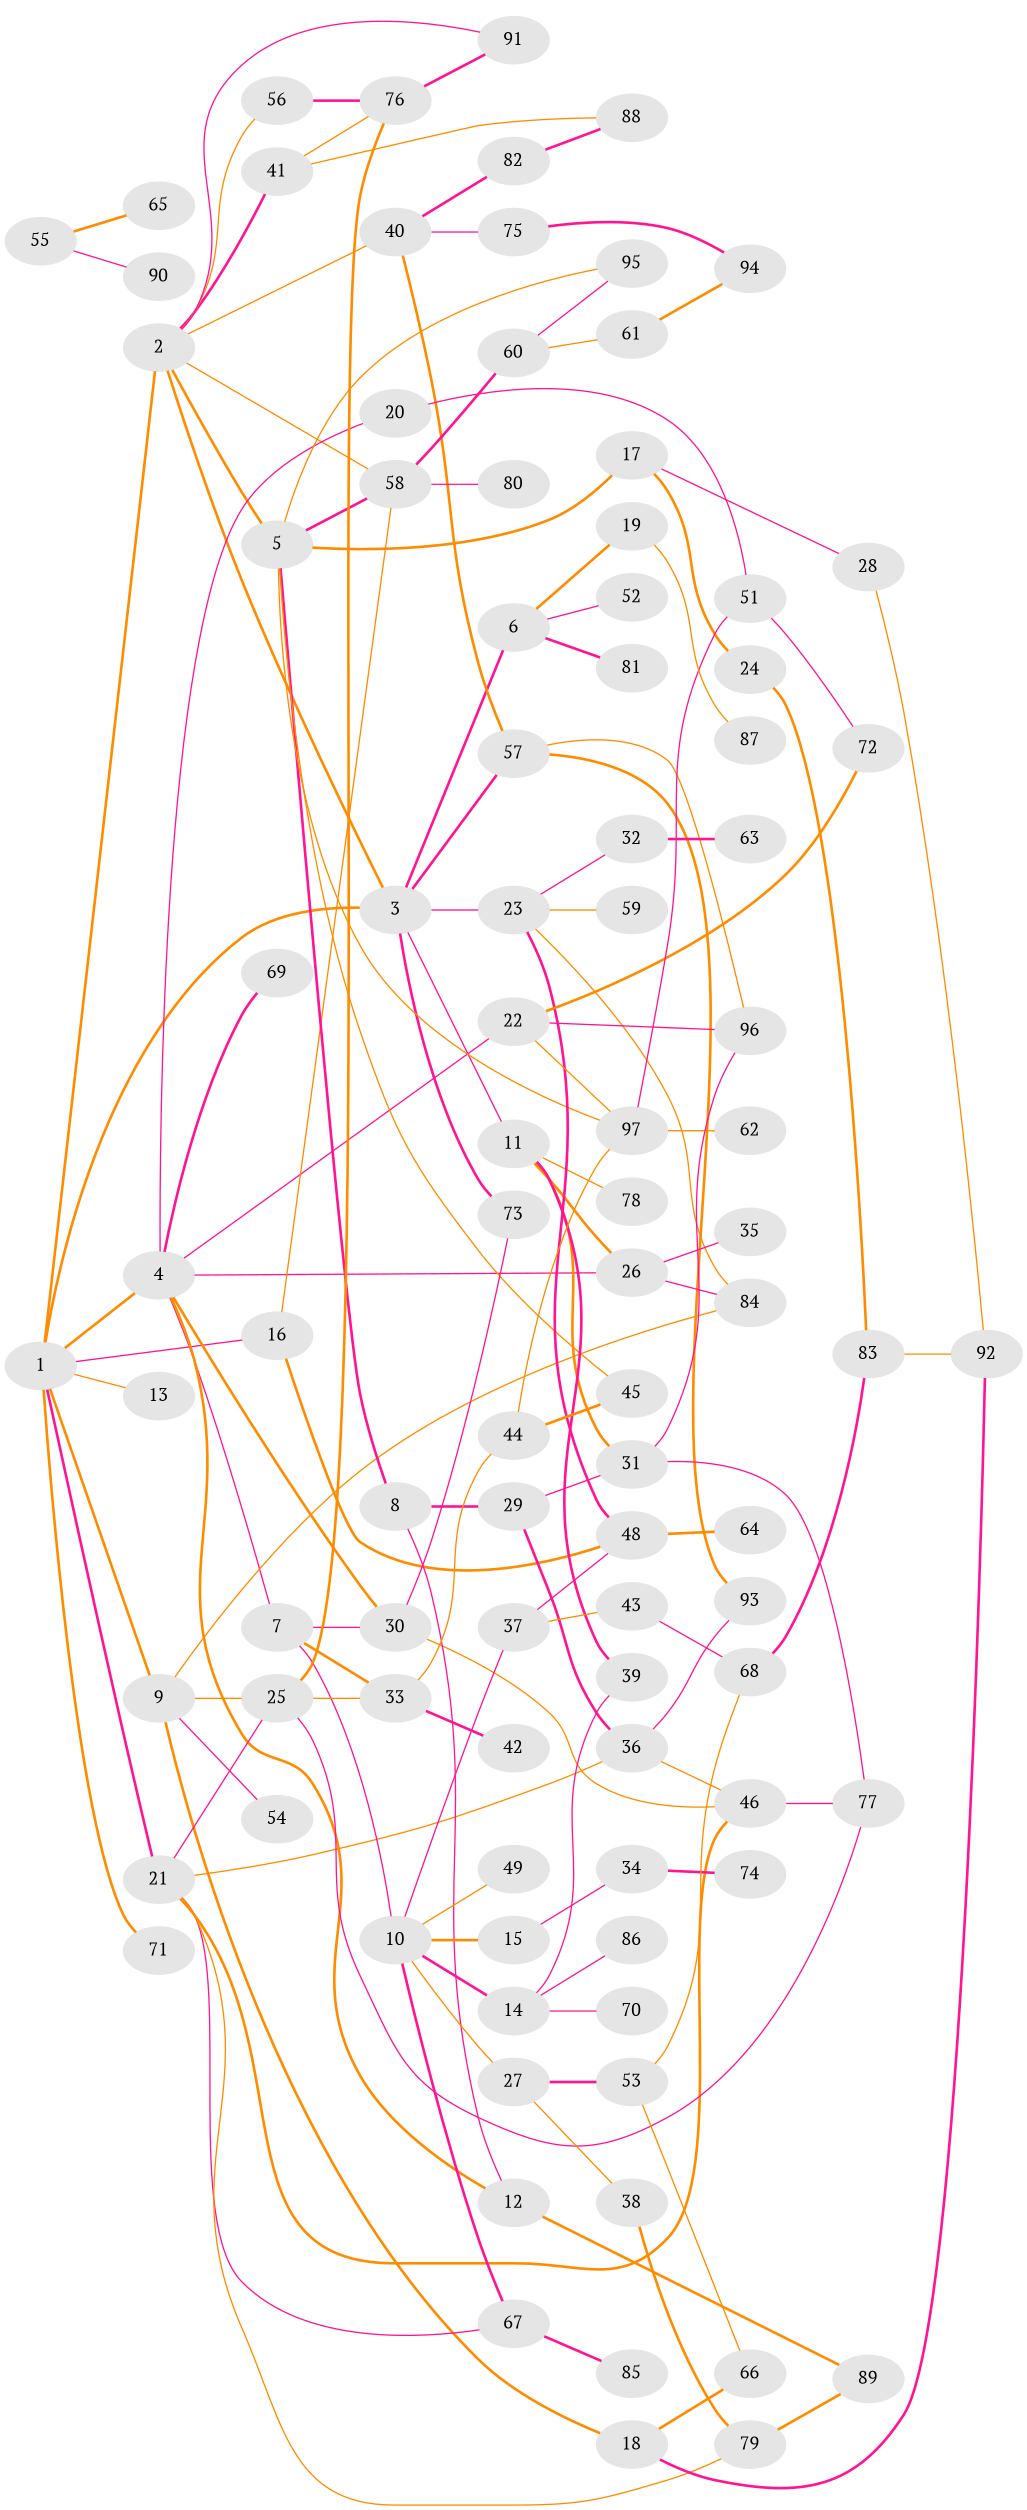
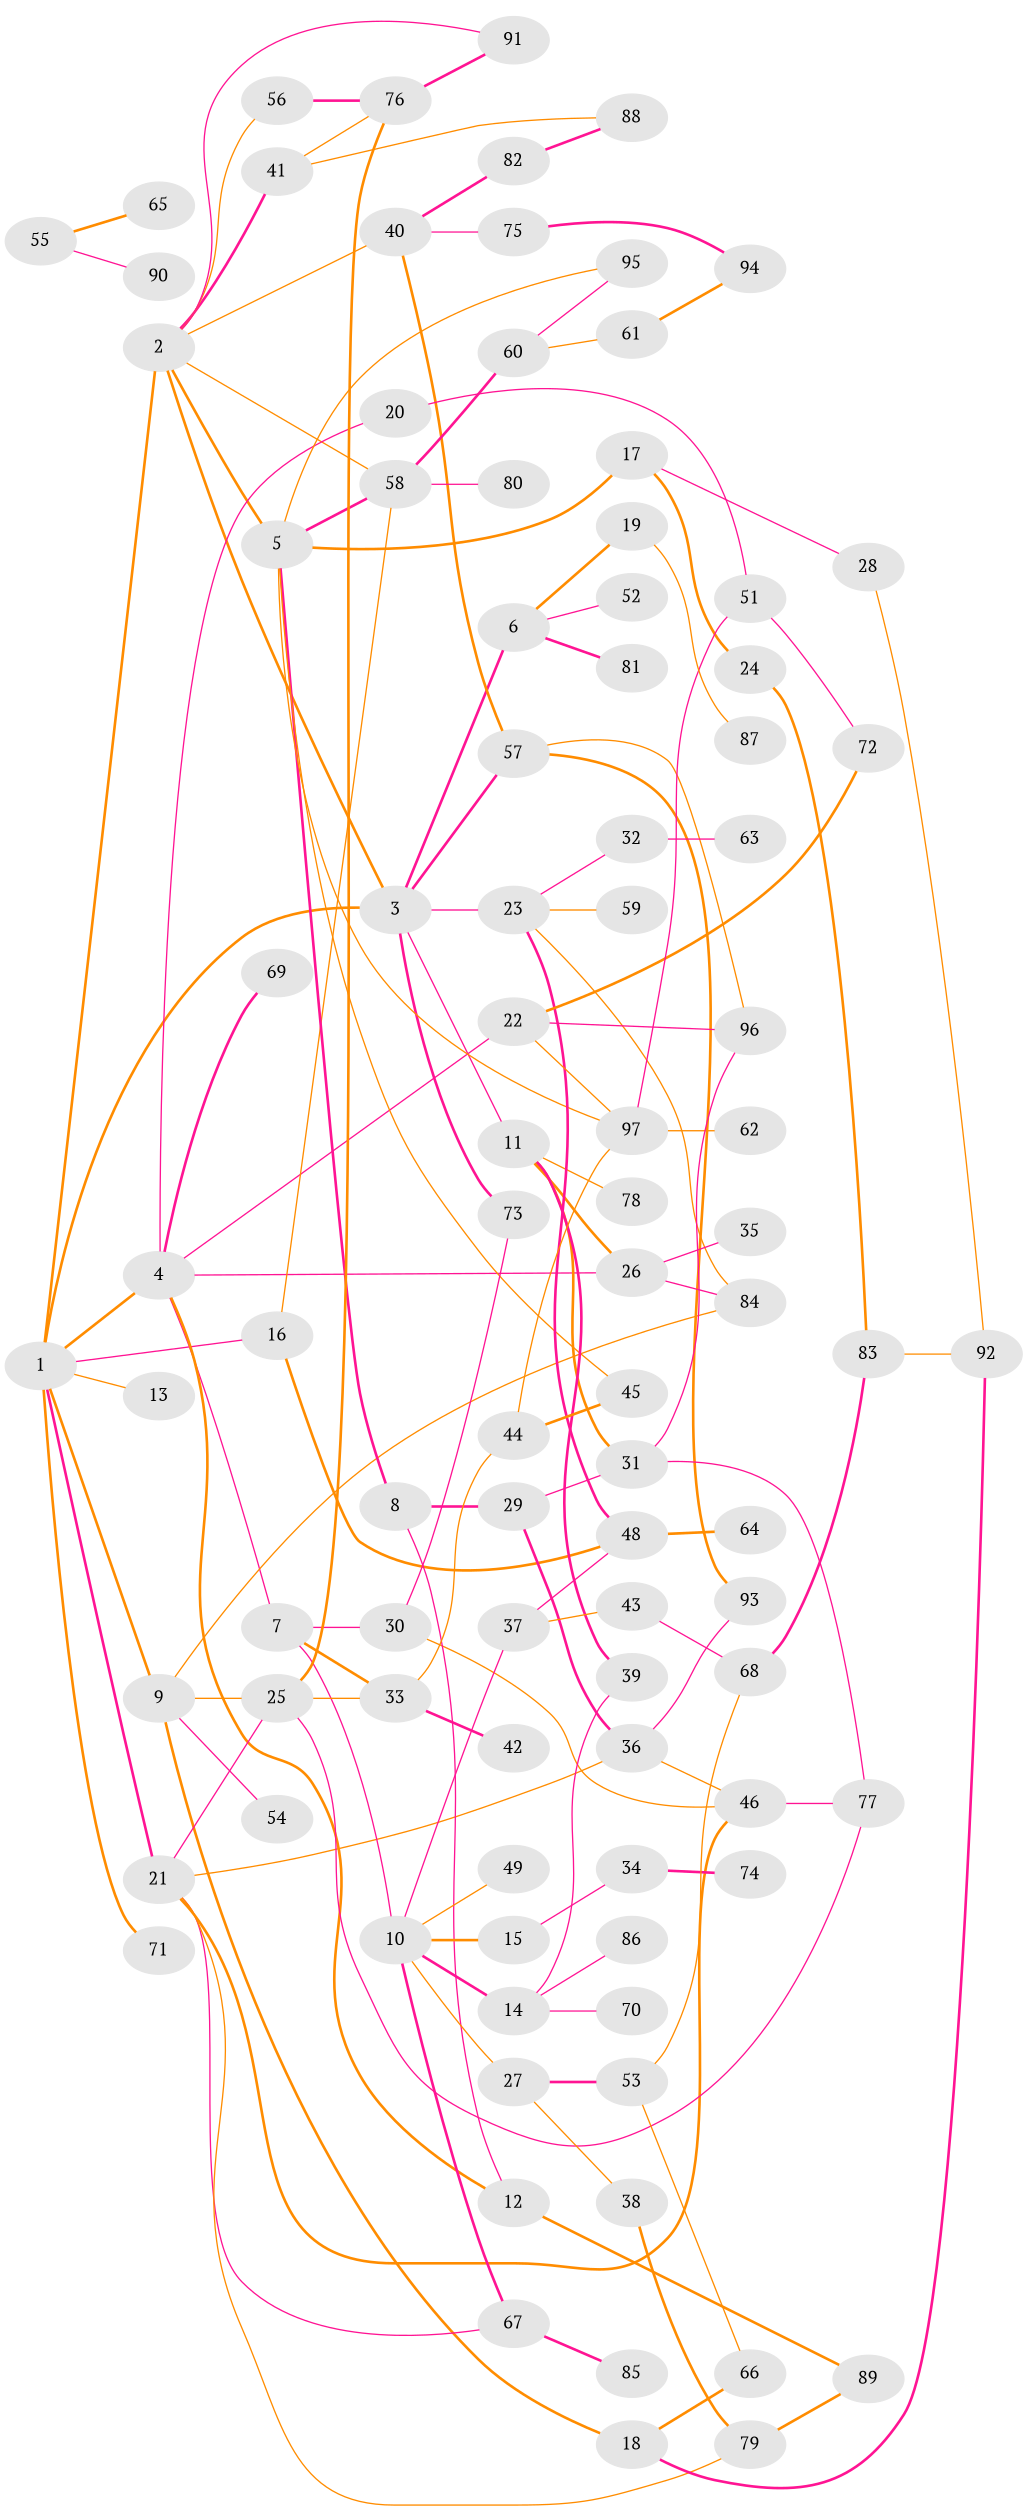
(691, 839) -> (691, 839)
(271, 1455) -> none
